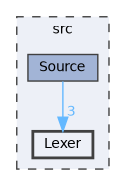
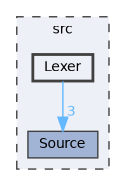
(63, 99) -> (63, 99)
